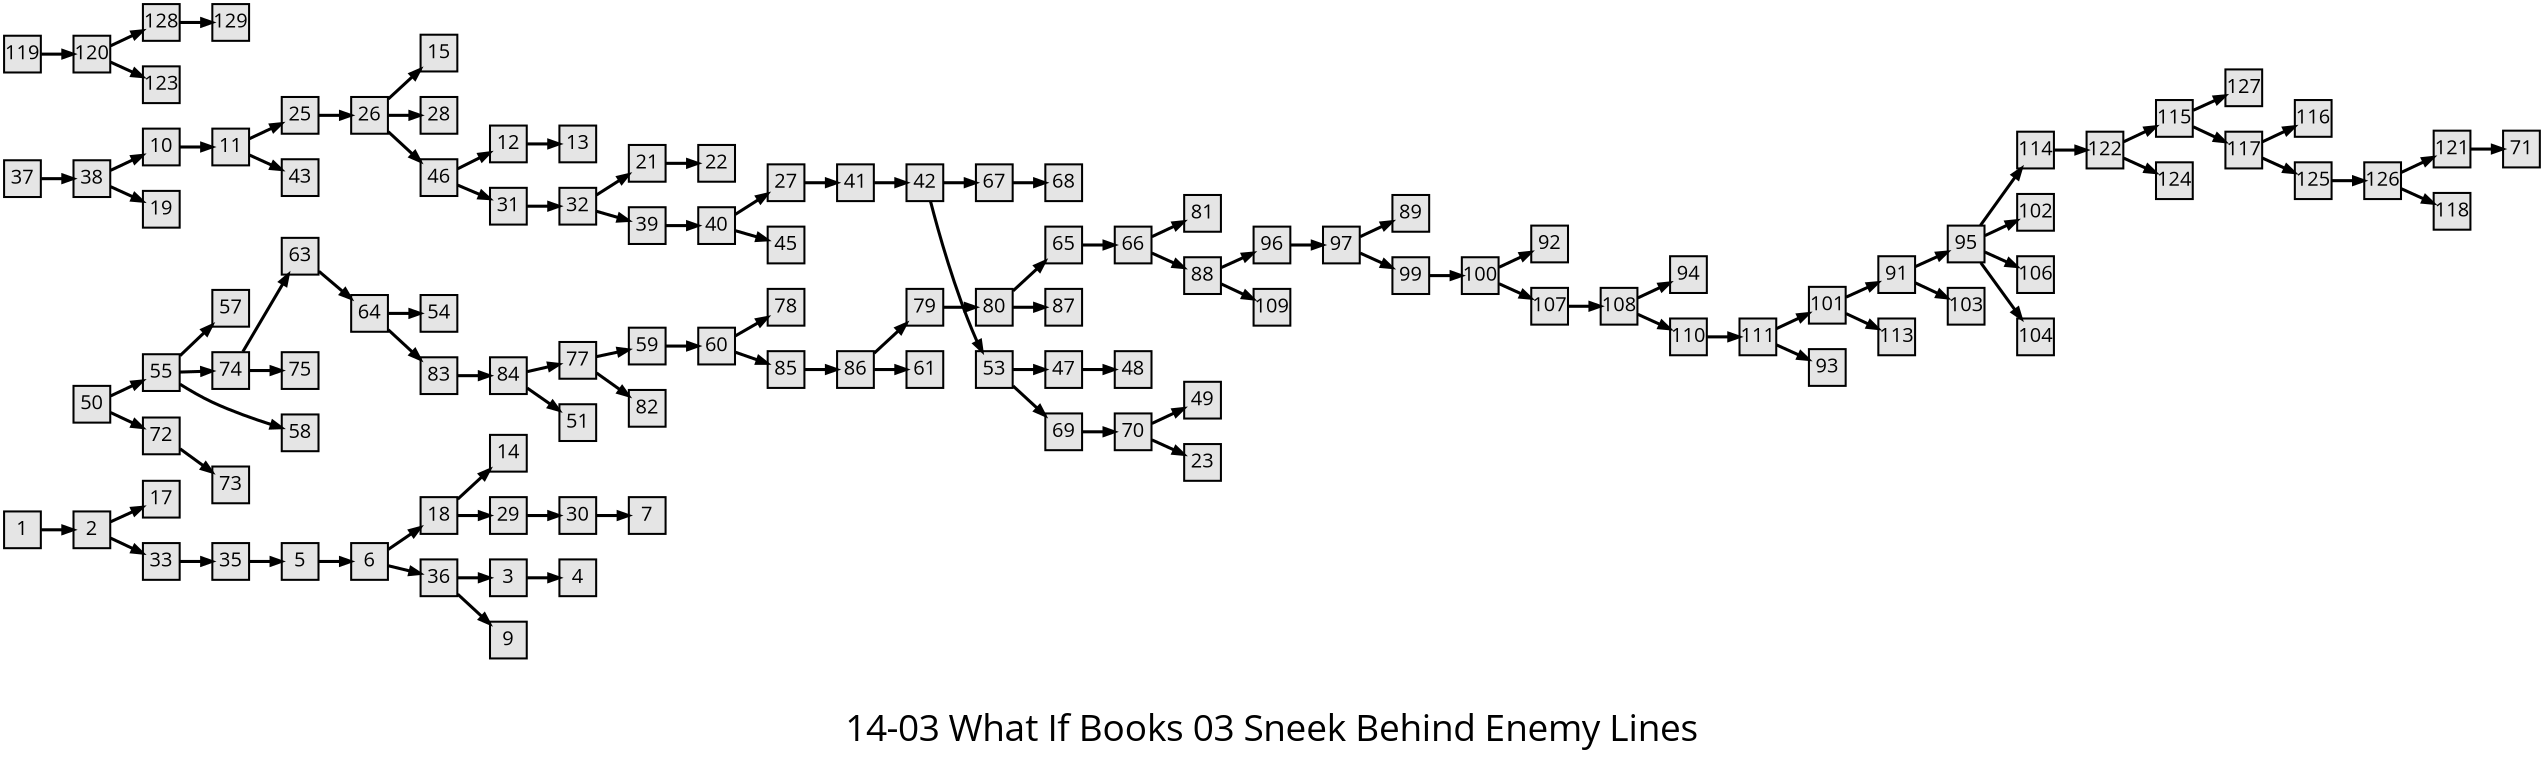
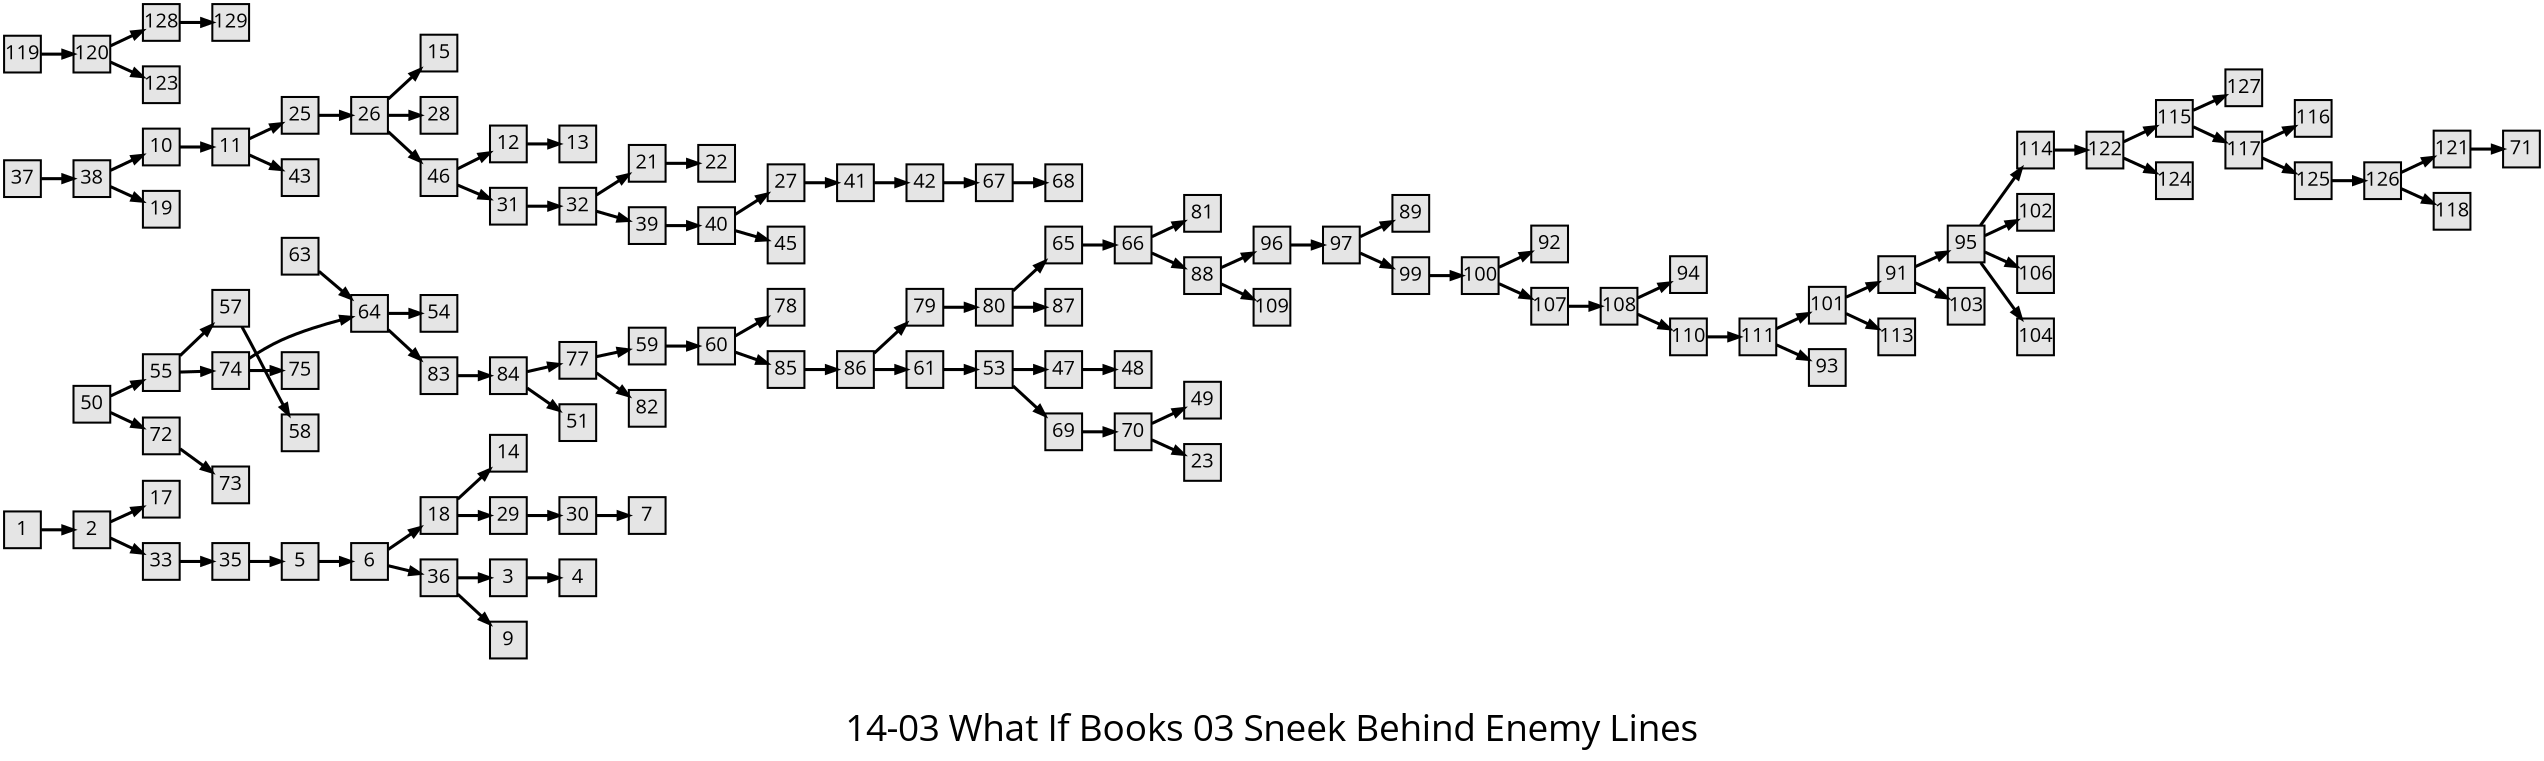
(951, 273) -> (954, 370)
(263, 318) -> (293, 335)
(224, 407) -> (262, 364)
